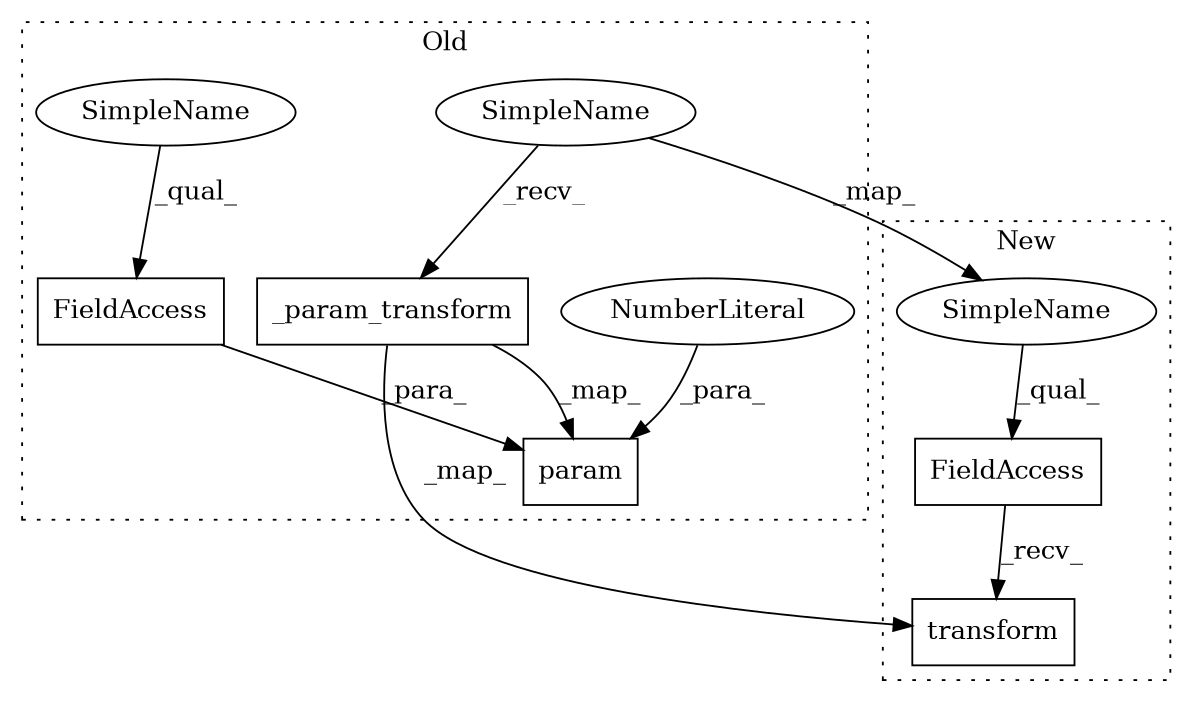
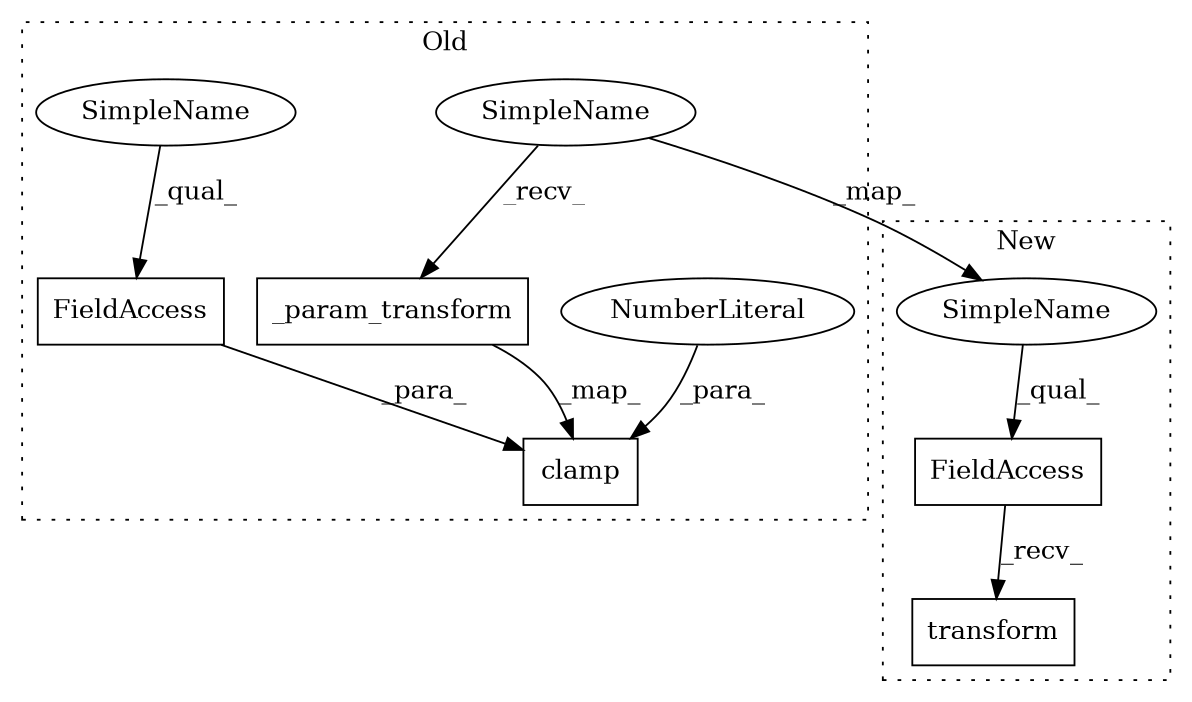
(581, 472) -> (581, 472)
(562, 579) -> none
